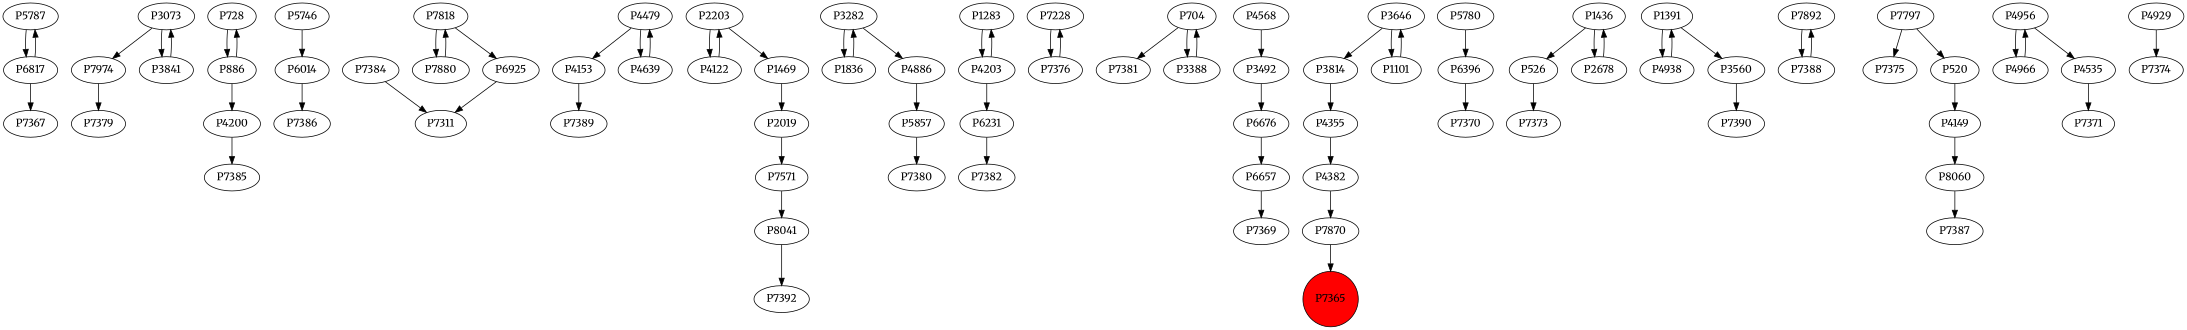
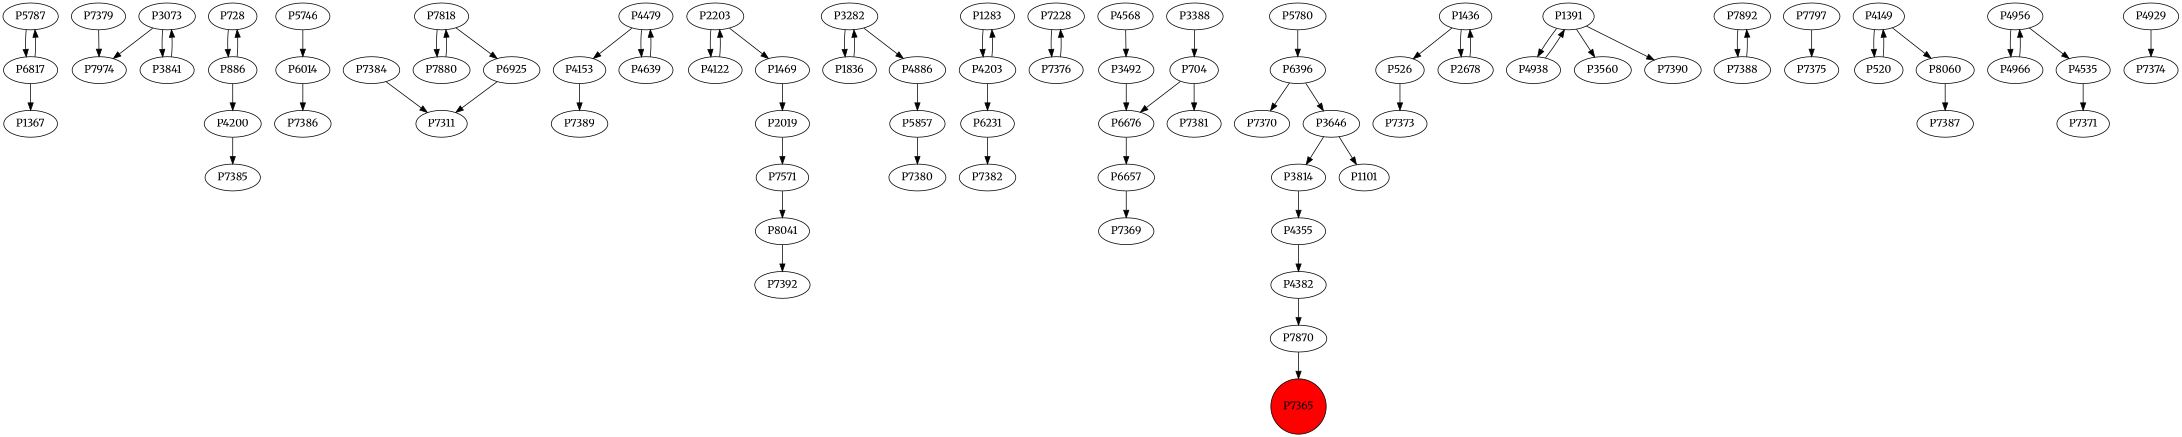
(1187, 40) -> (1163, 94)
(1928, 41) -> (1874, 40)
(1401, 47) -> (1313, 94)
(98, 93) -> (99, 40)
(1736, 93) -> (1617, 41)
(31, 124) -> (31, 124)
